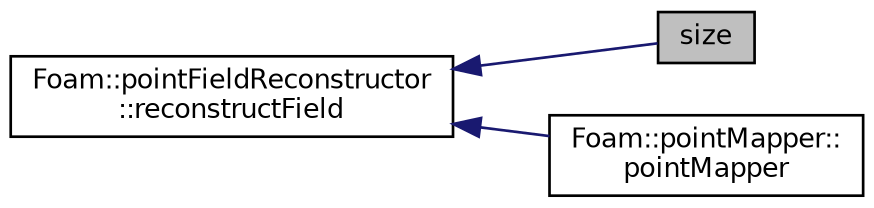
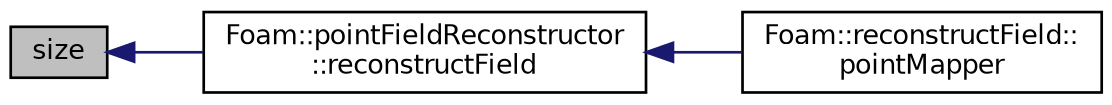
(569, 54) -> (169, 52)
(706, 155) -> (922, 52)
